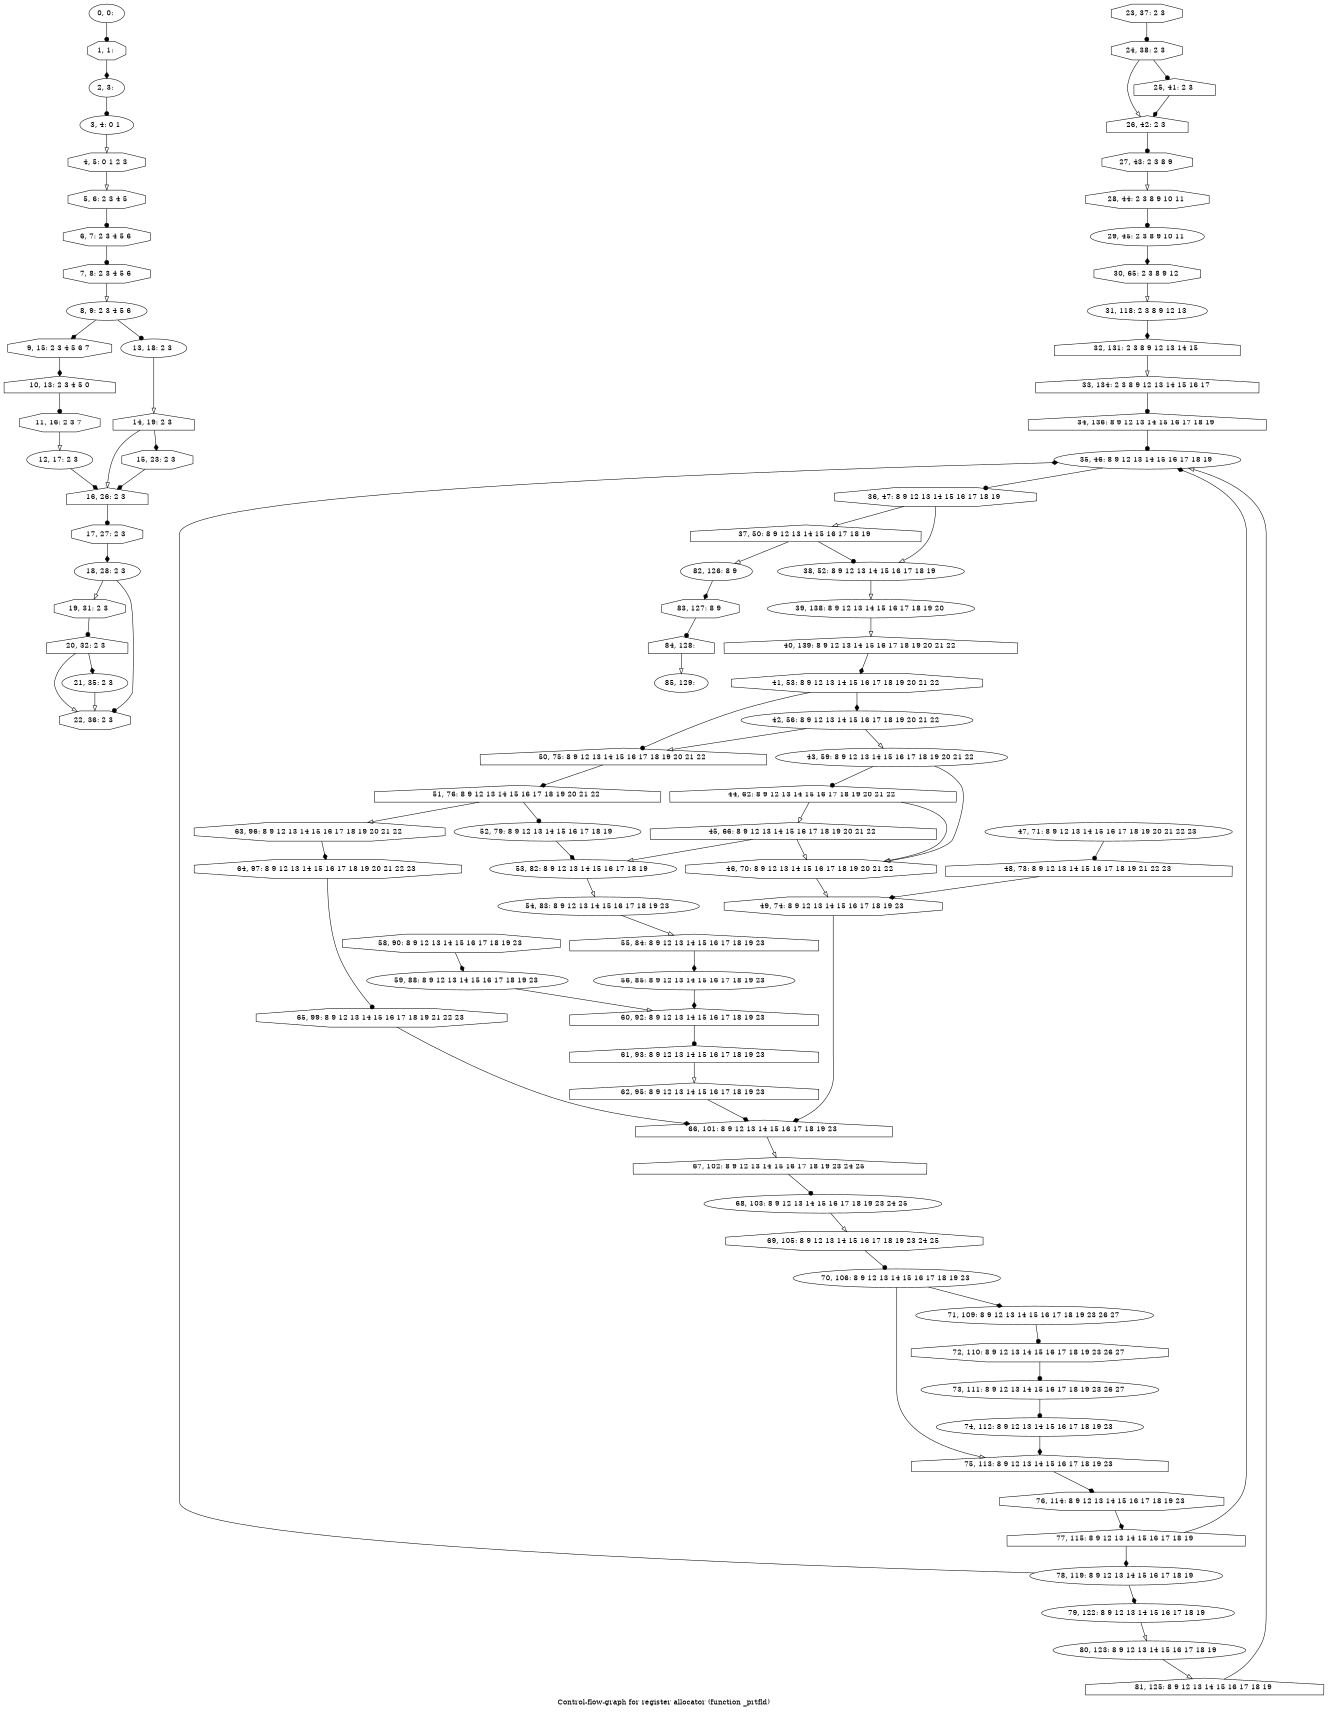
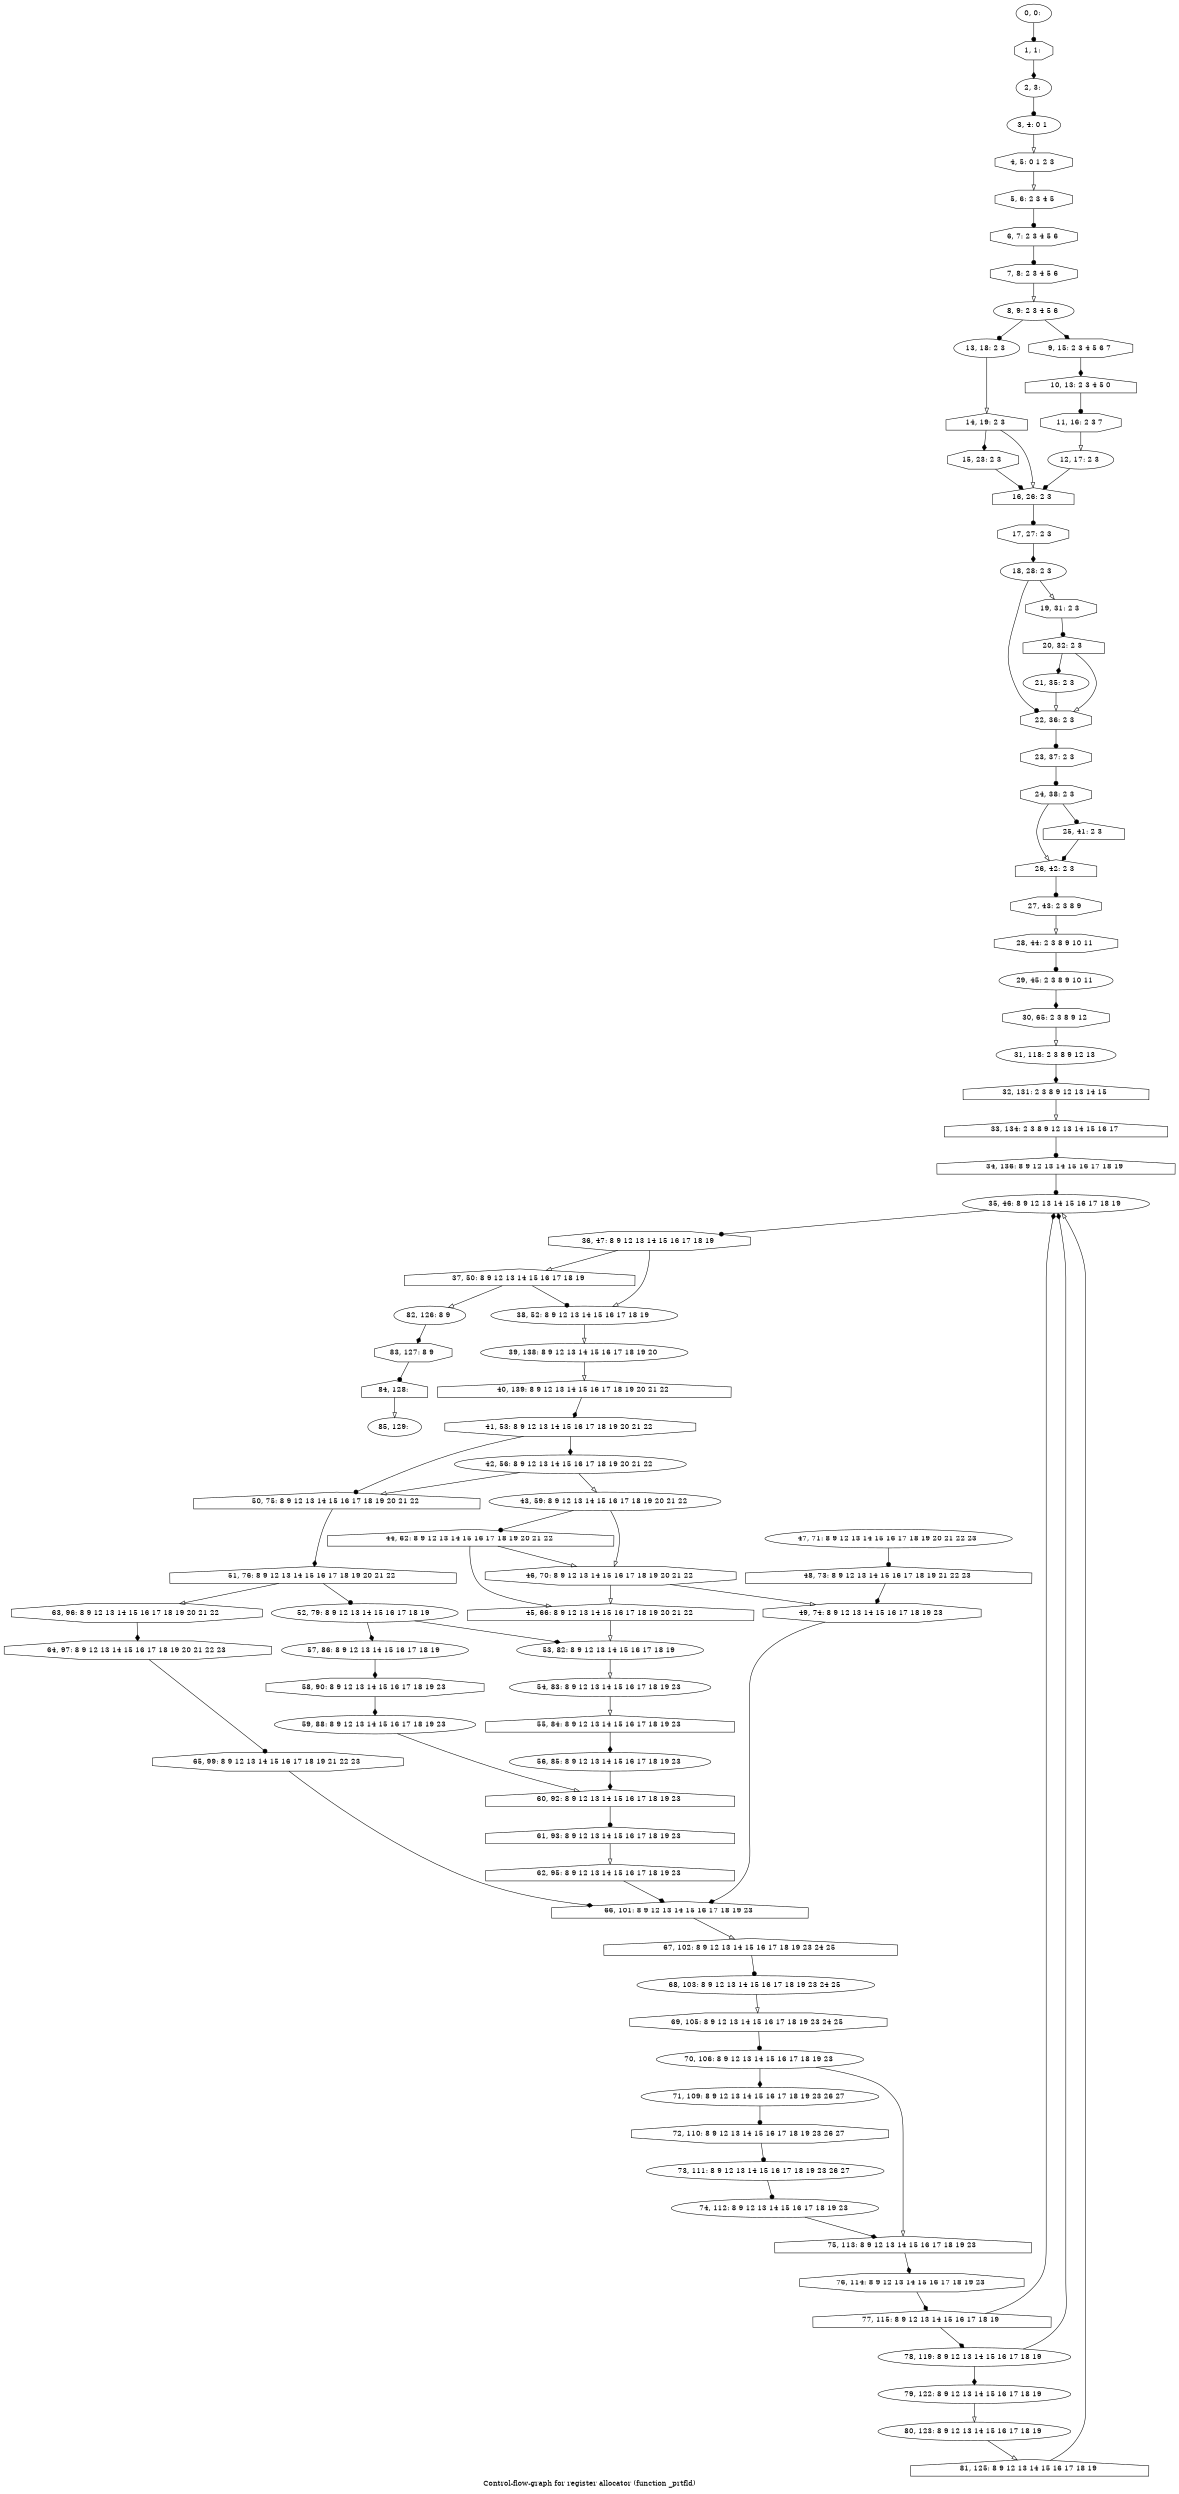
none -> (1056, 737)
(801, 847) -> (611, 1592)
none -> (375, 1650)
